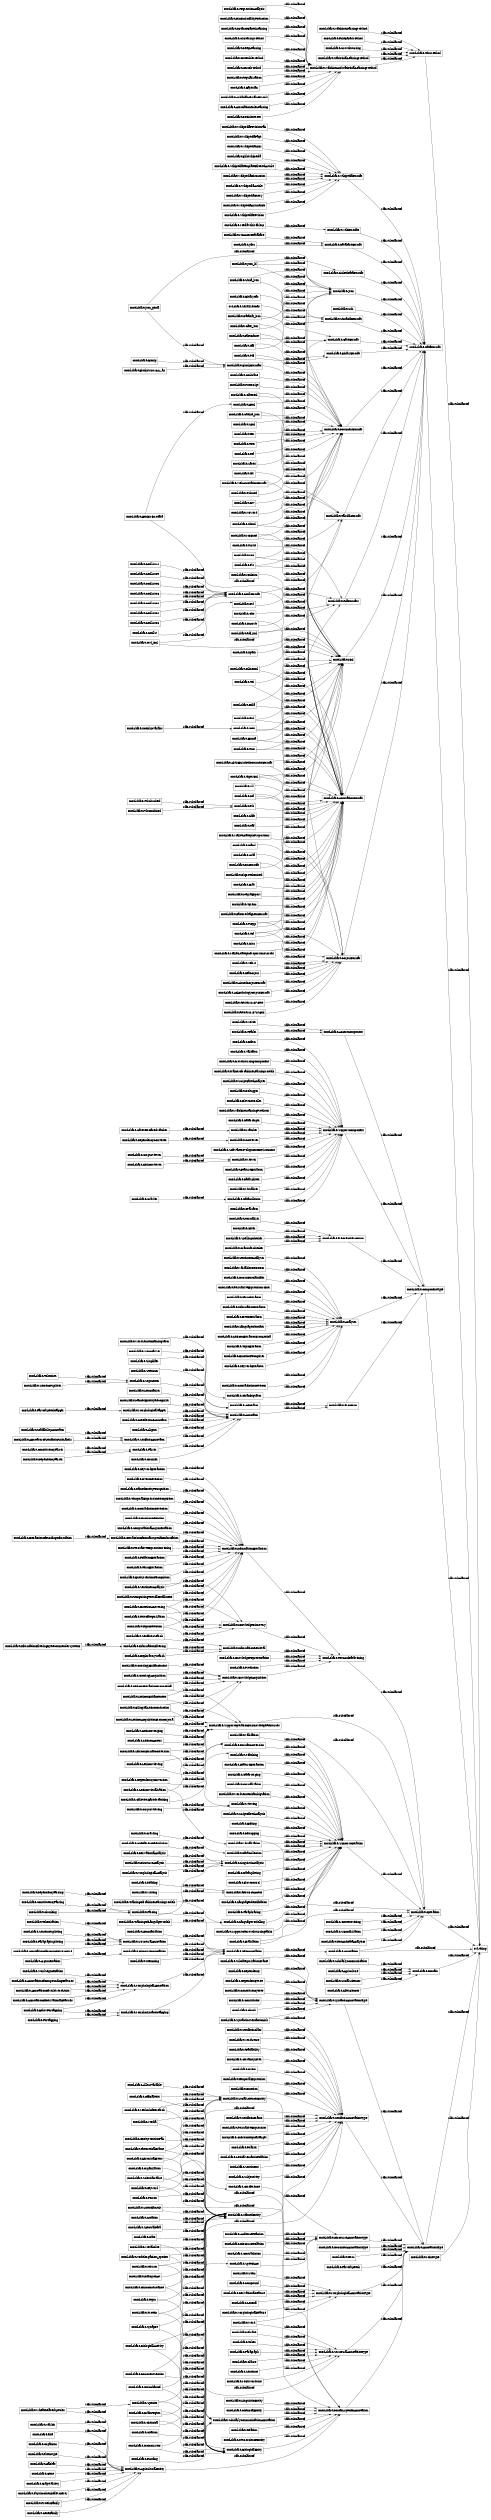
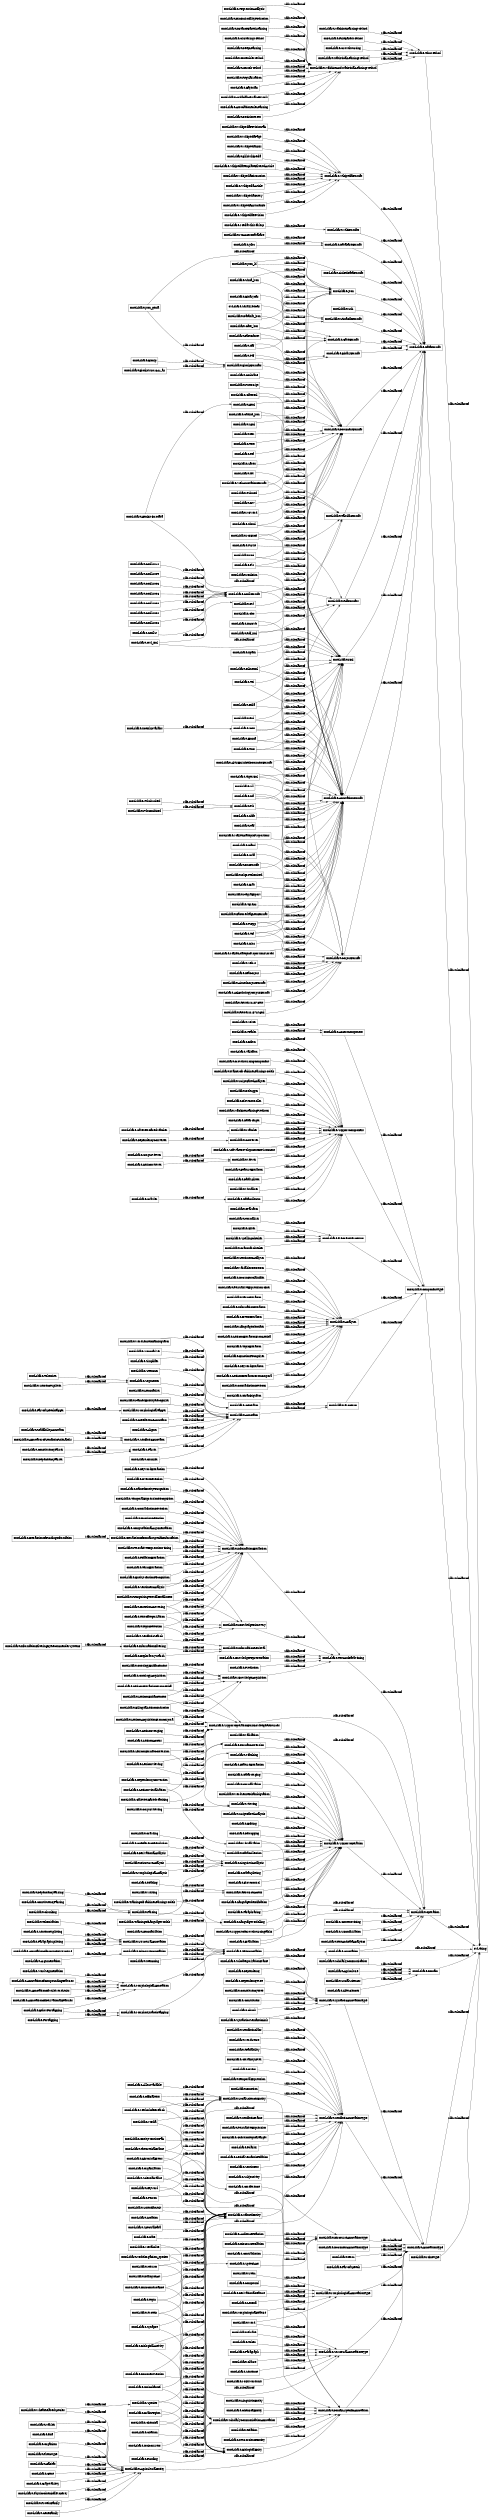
(313, 368) -> (292, 334)
none -> (244, 1376)
